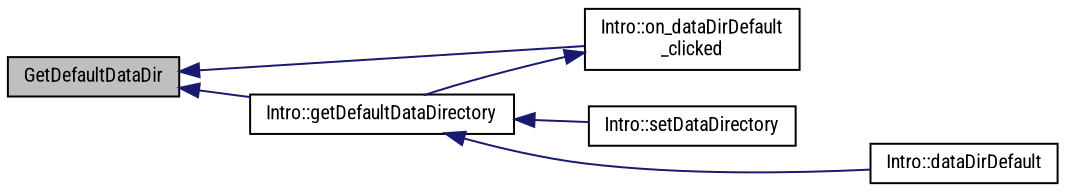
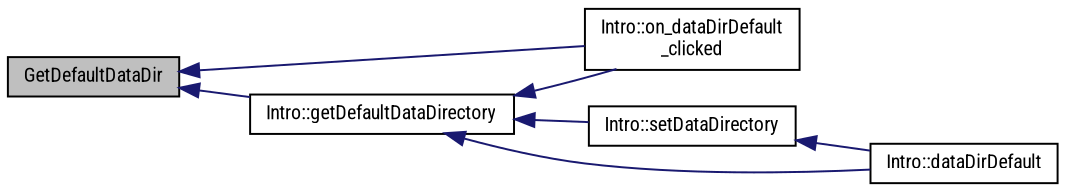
(494, 75) -> (576, 80)
none -> (843, 147)
